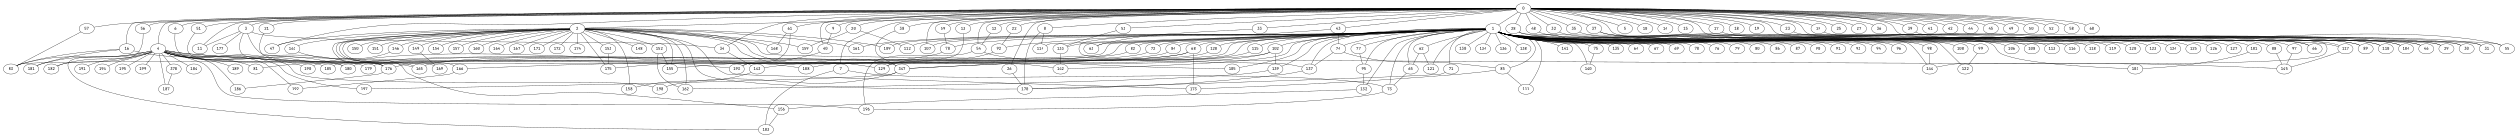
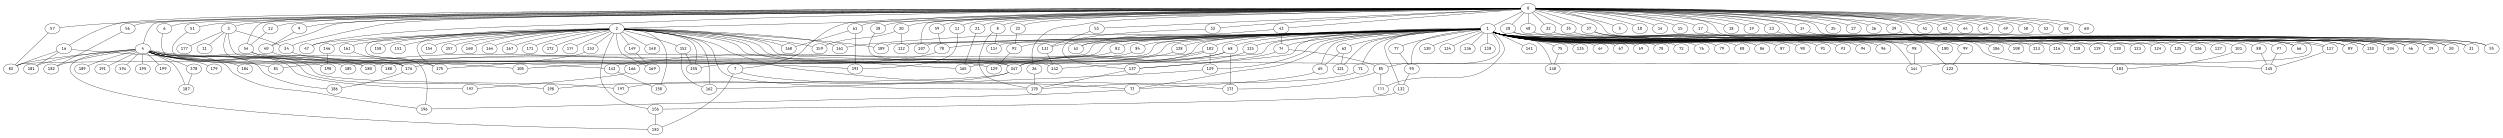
(857, 12) -> none
(761, 59) -> none
